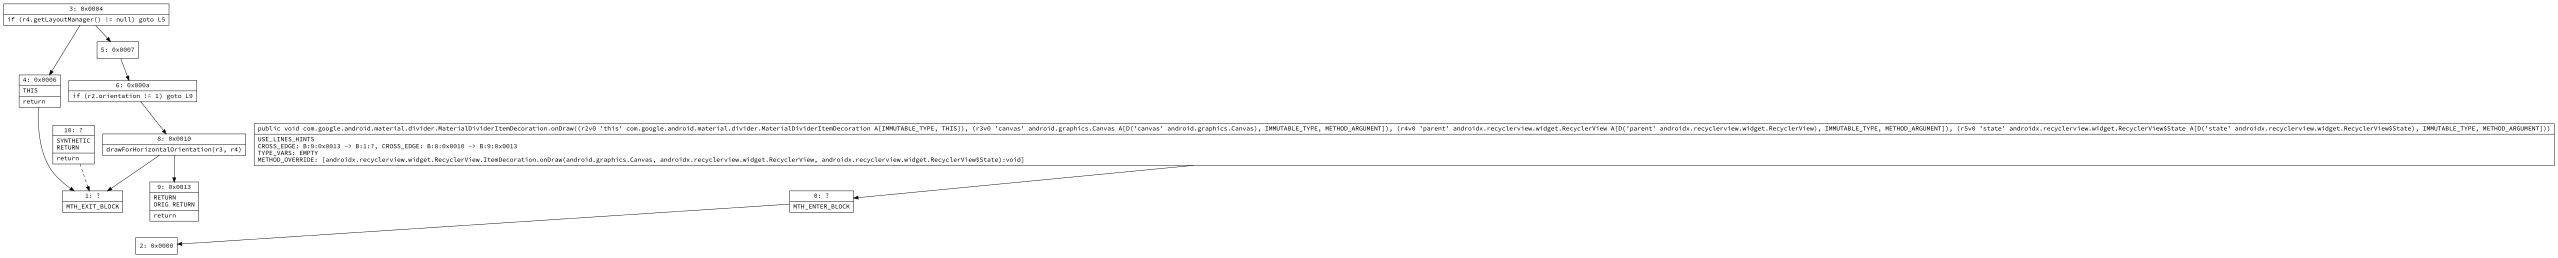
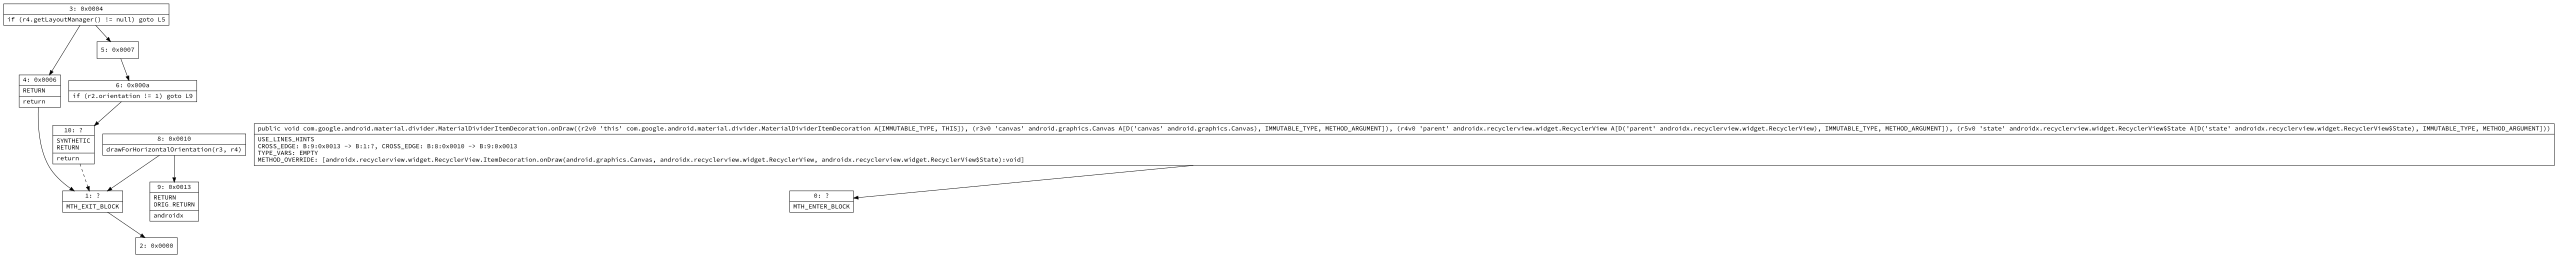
(31, 91) -> (34, 91)
(152, 116) -> (110, 112)
(165, 215) -> (169, 215)
(486, 224) -> (124, 224)
